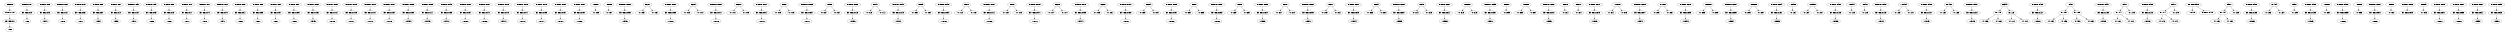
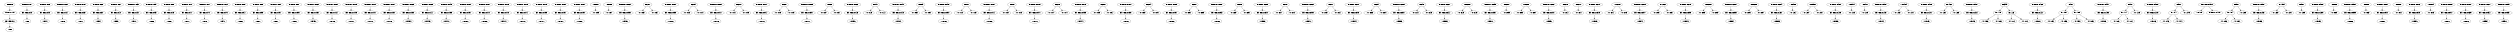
none -> (2414, 21)
